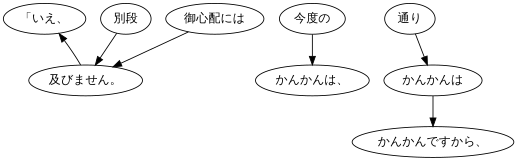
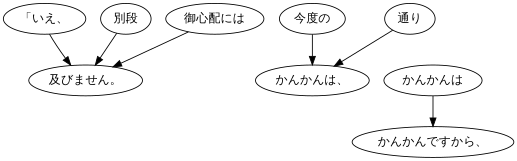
(420, 45) -> (367, 46)
(73, 53) -> (57, 46)
